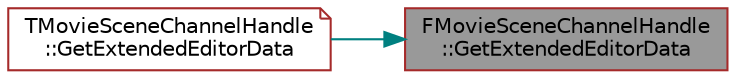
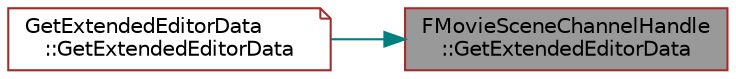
(169, 39) -> (169, 39)
